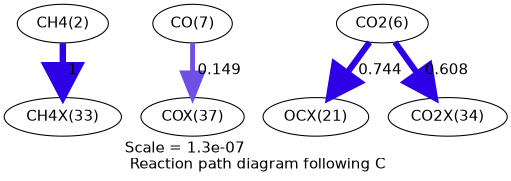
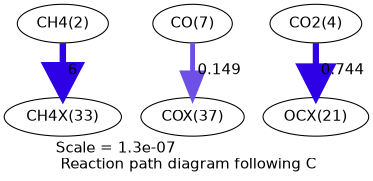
(382, 24) -> (316, 24)
(70, 70) -> (70, 70)
(448, 117) -> none
